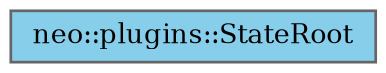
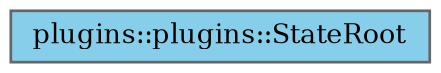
(193, 36) -> (220, 36)
